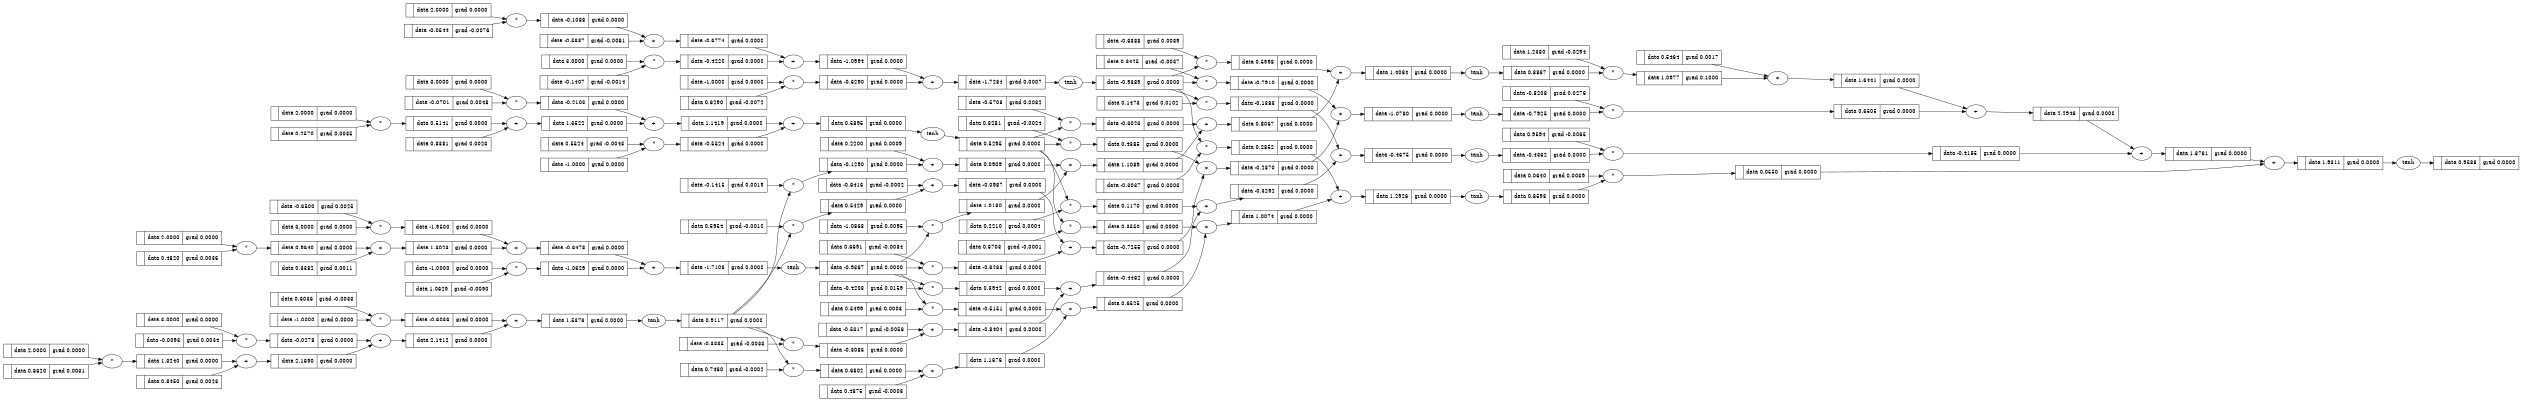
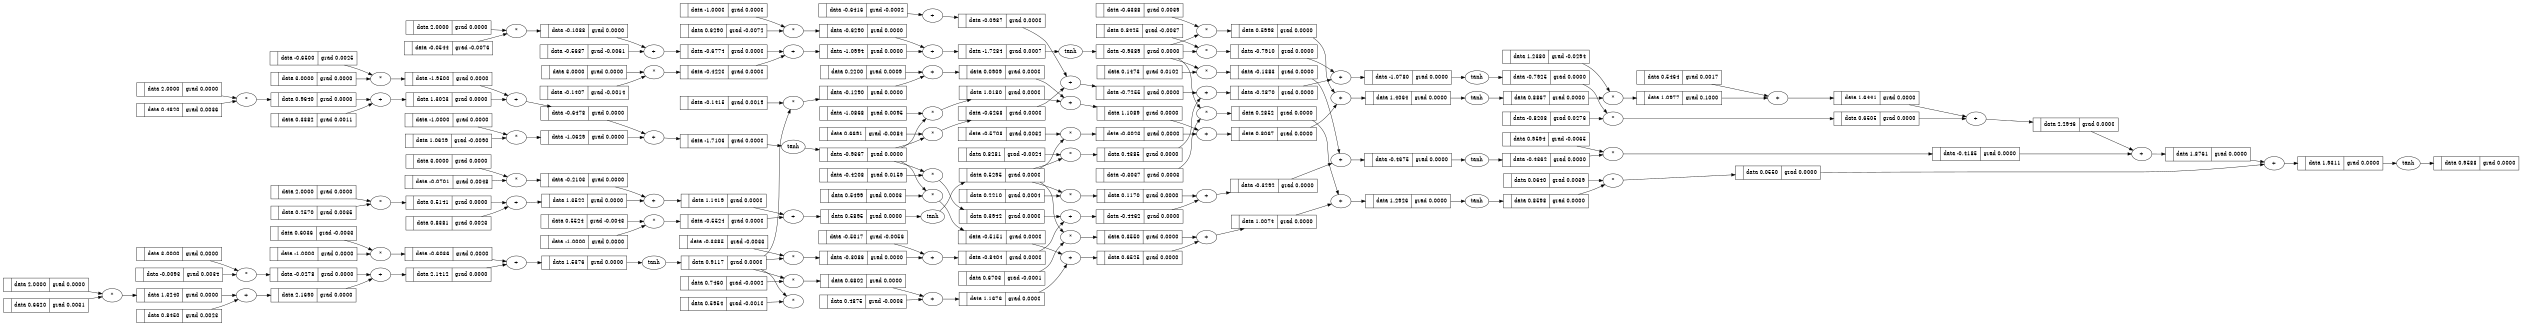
(863, 206) -> none
